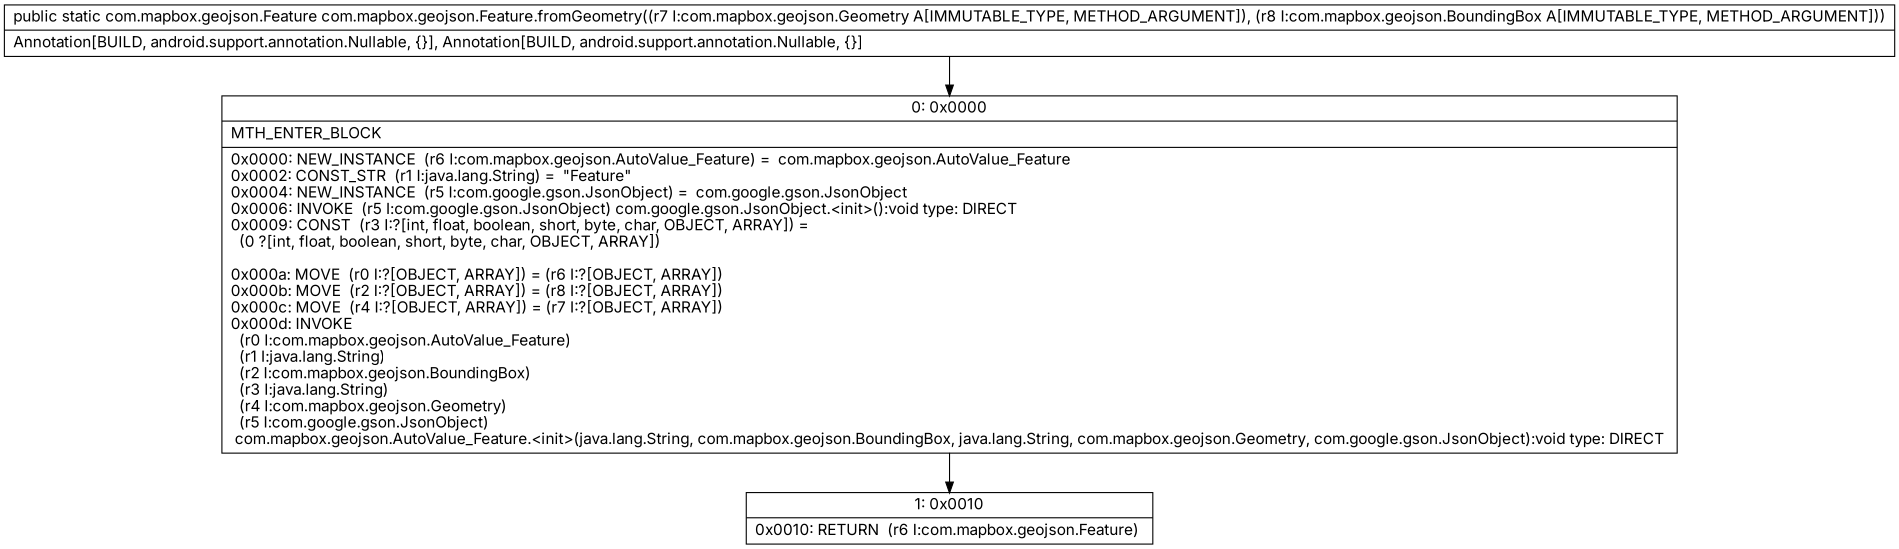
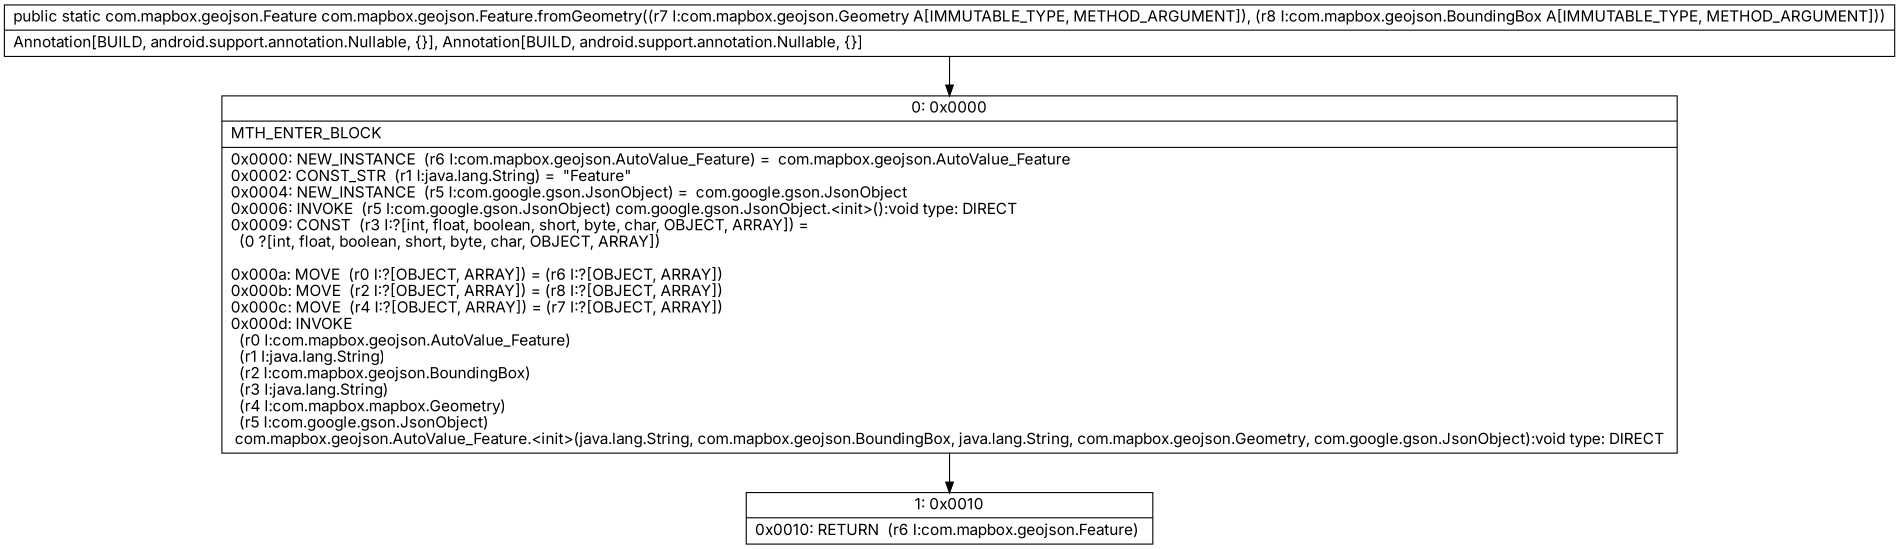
(369, 407) -> (369, 407)
